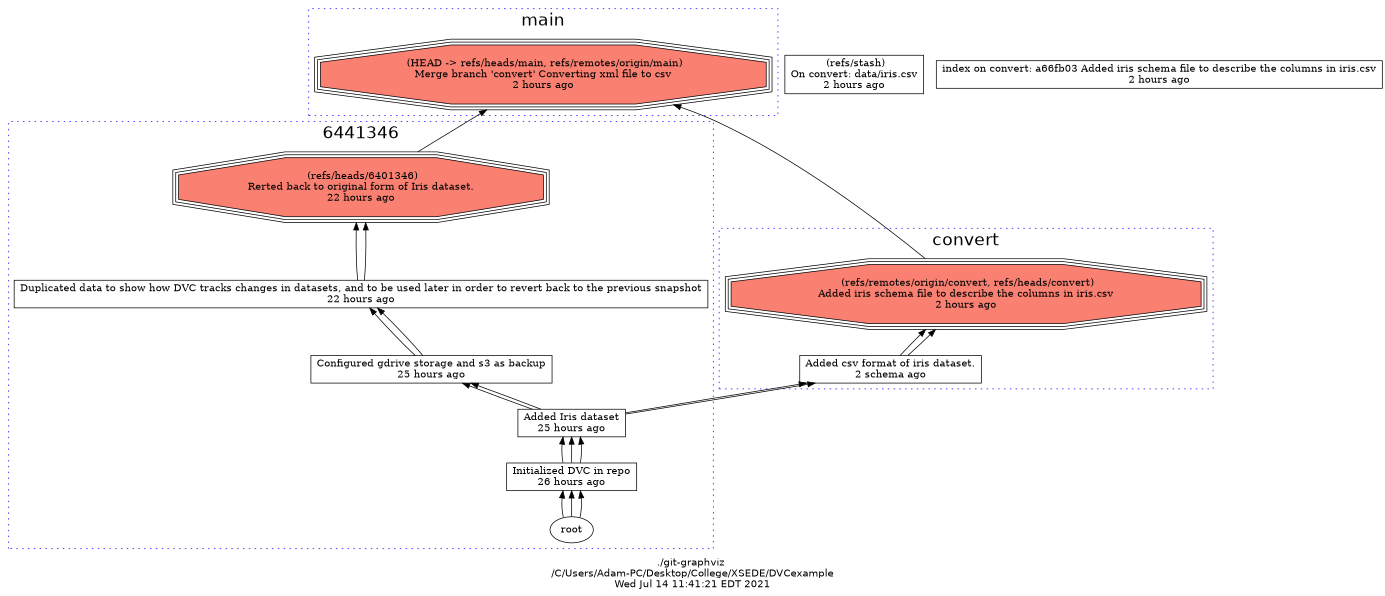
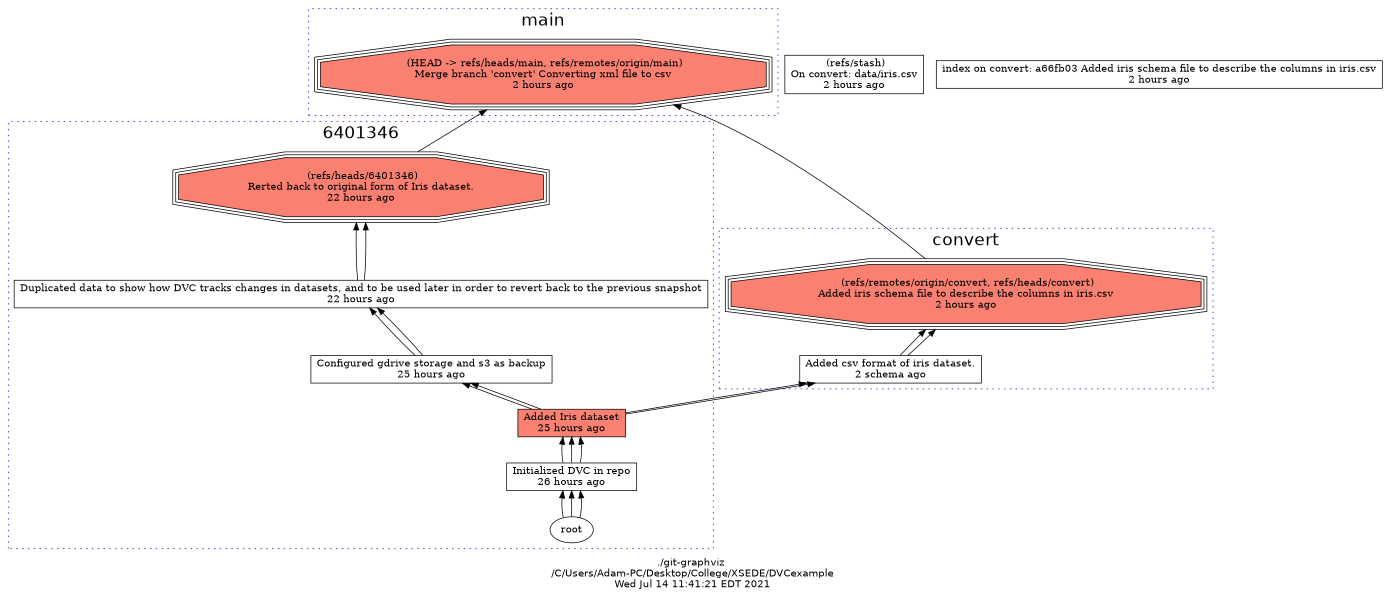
(361, 134) -> (361, 134)
(572, 423) -> (572, 423)
